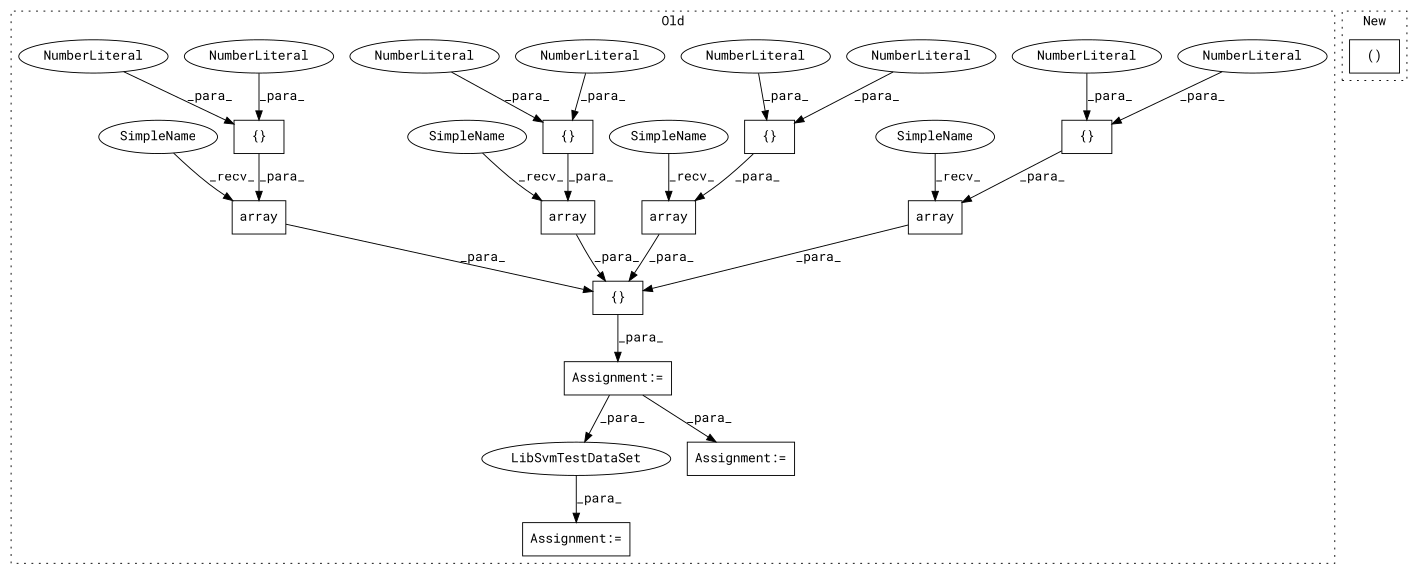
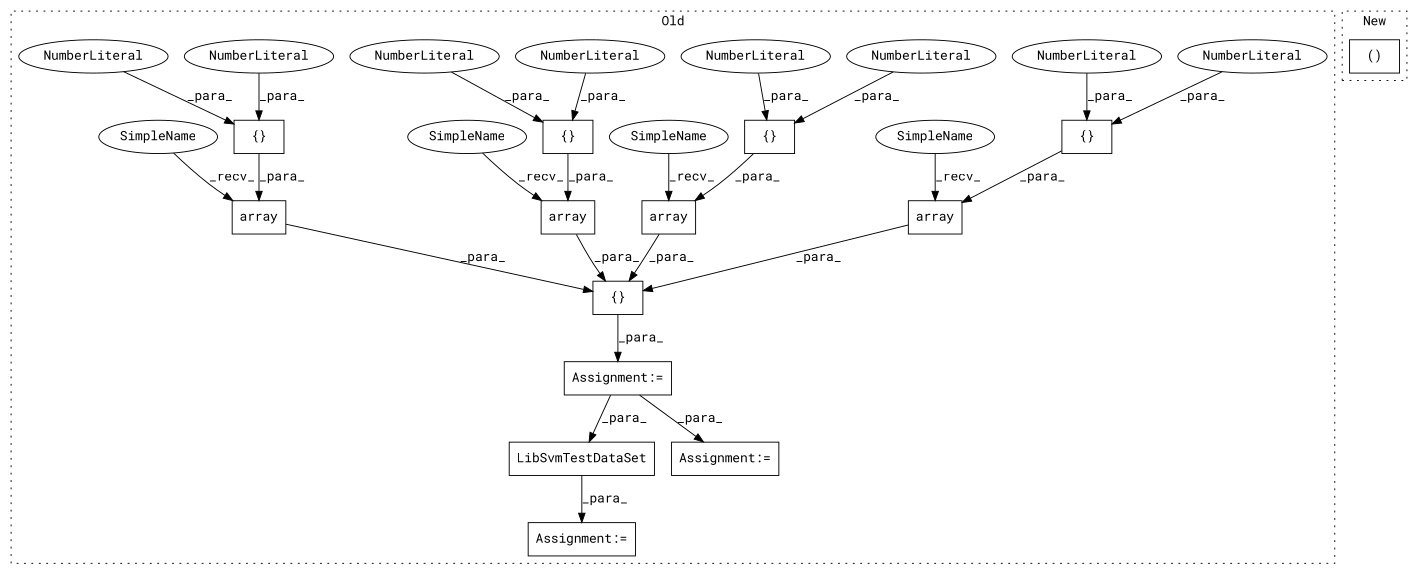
(576, 459) -> (582, 459)
